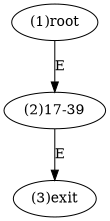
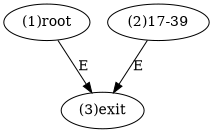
(55, 61) -> (72, 62)
